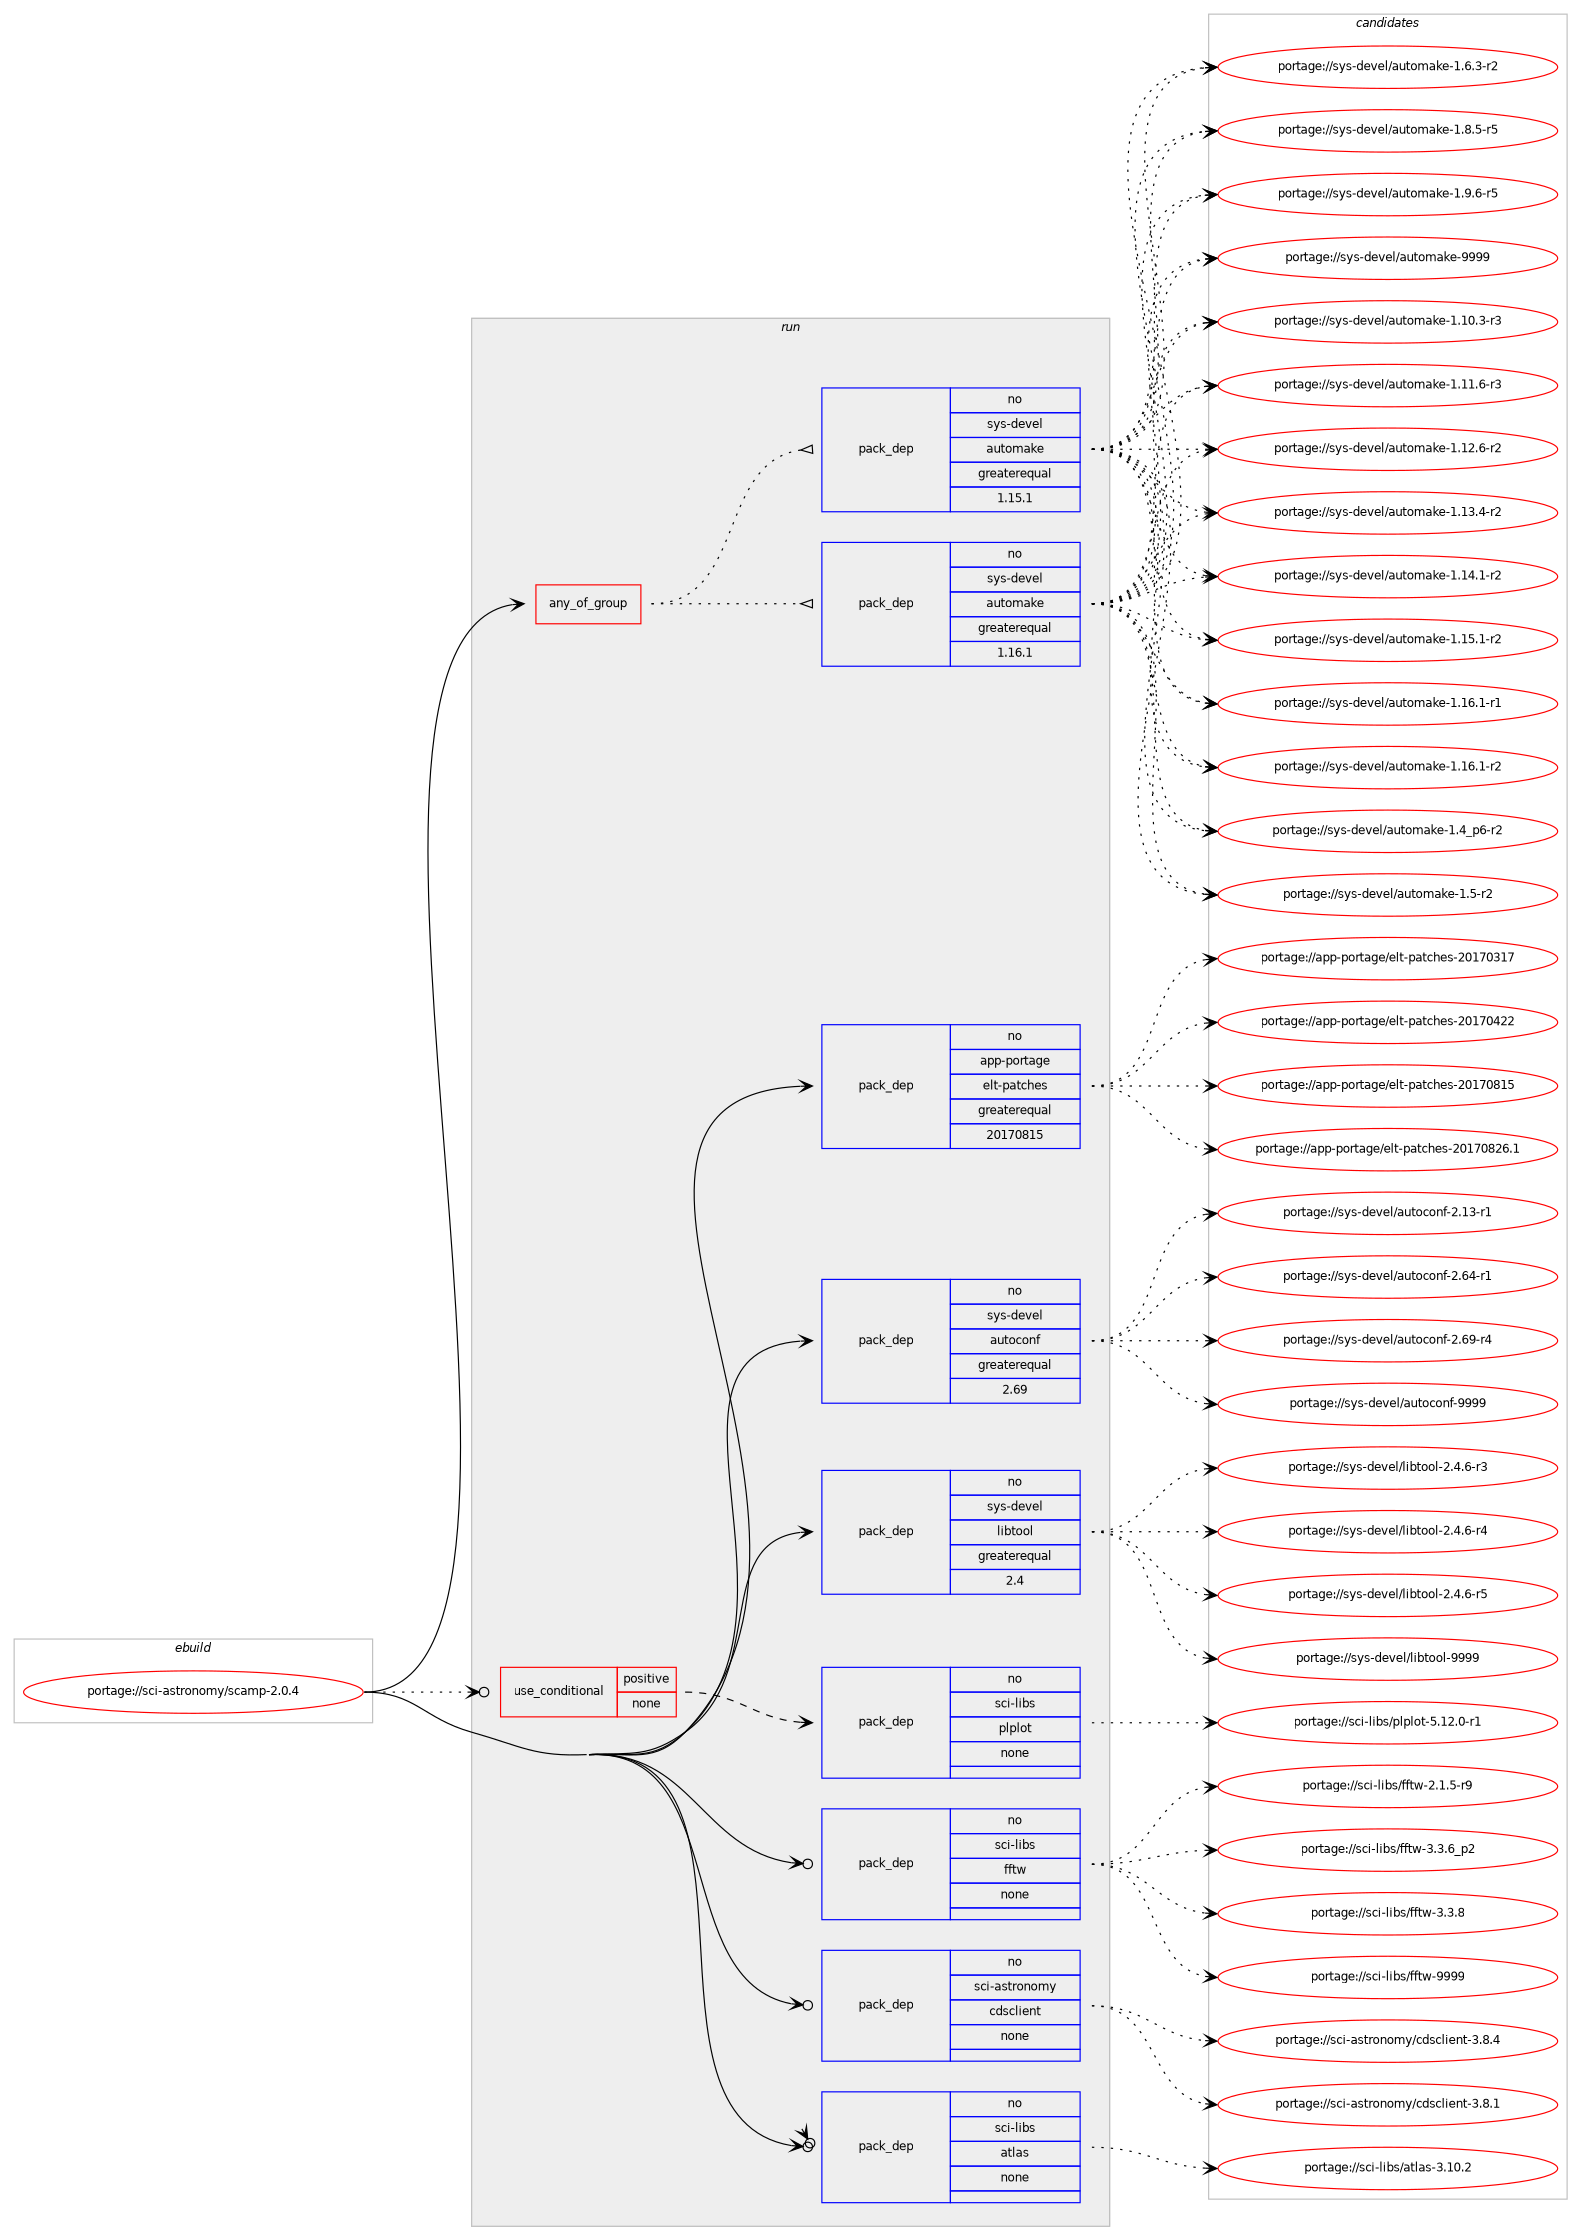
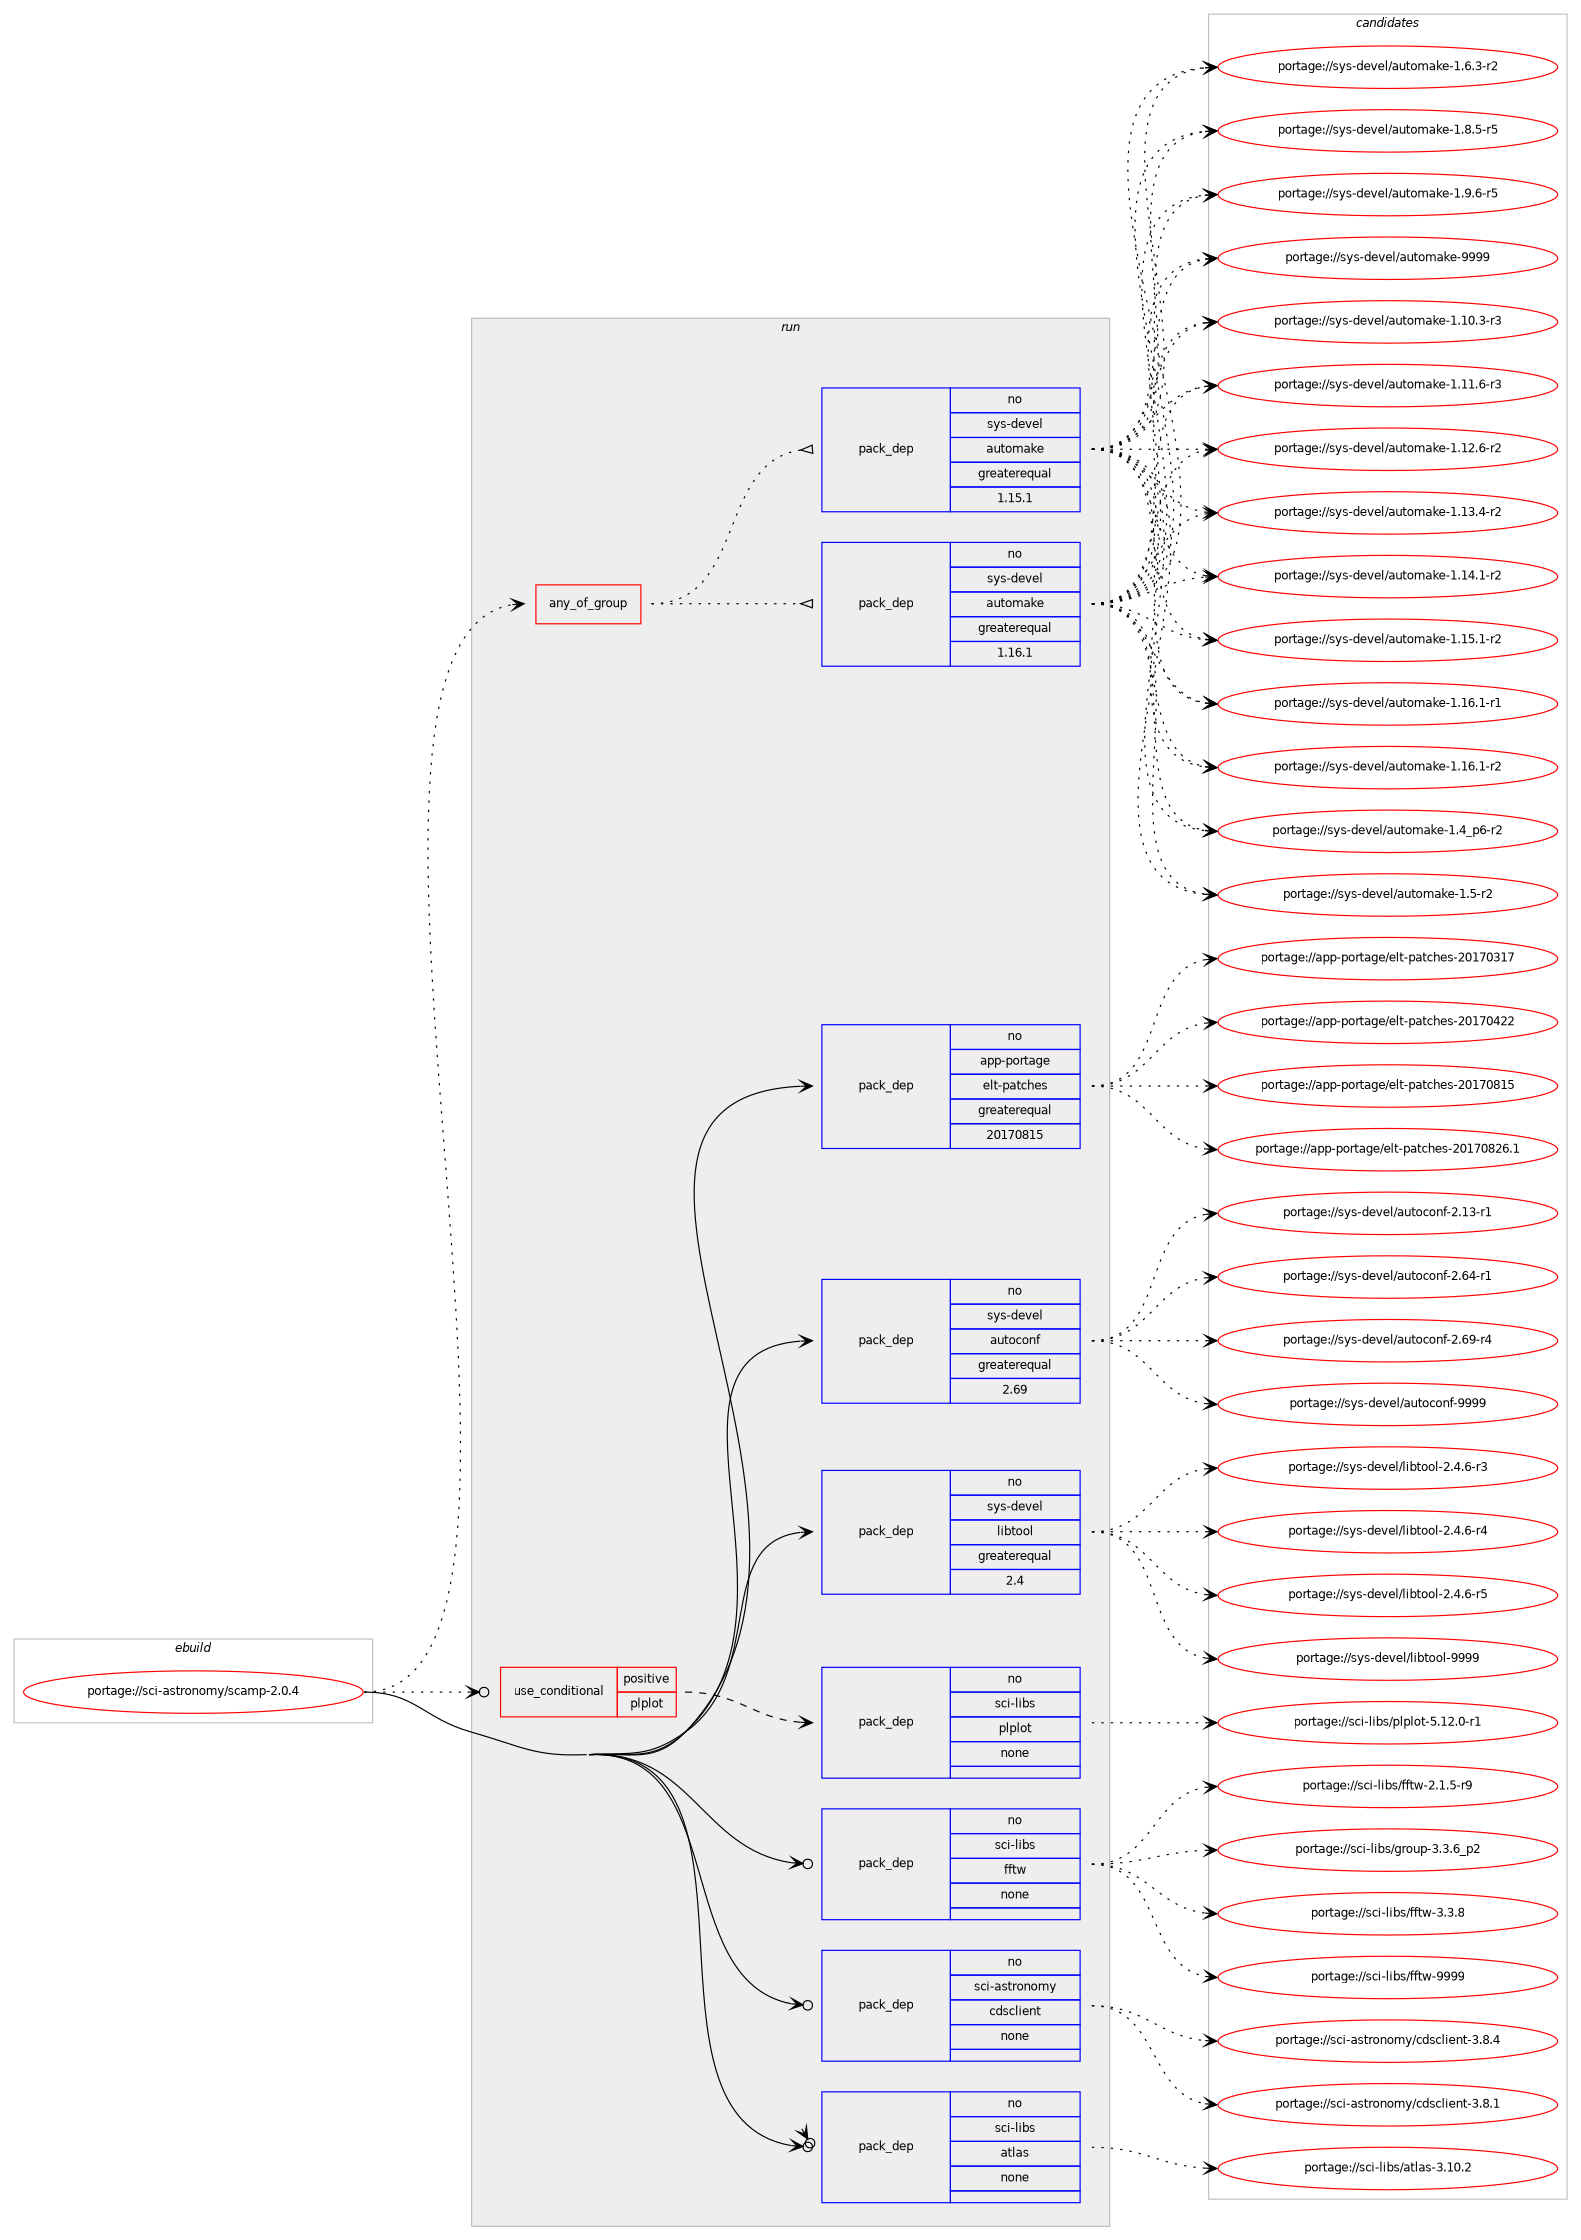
(445, 1154) -> (445, 1154)
(647, 1704) -> (647, 1704)
(1388, 1850) -> (1388, 1850)
